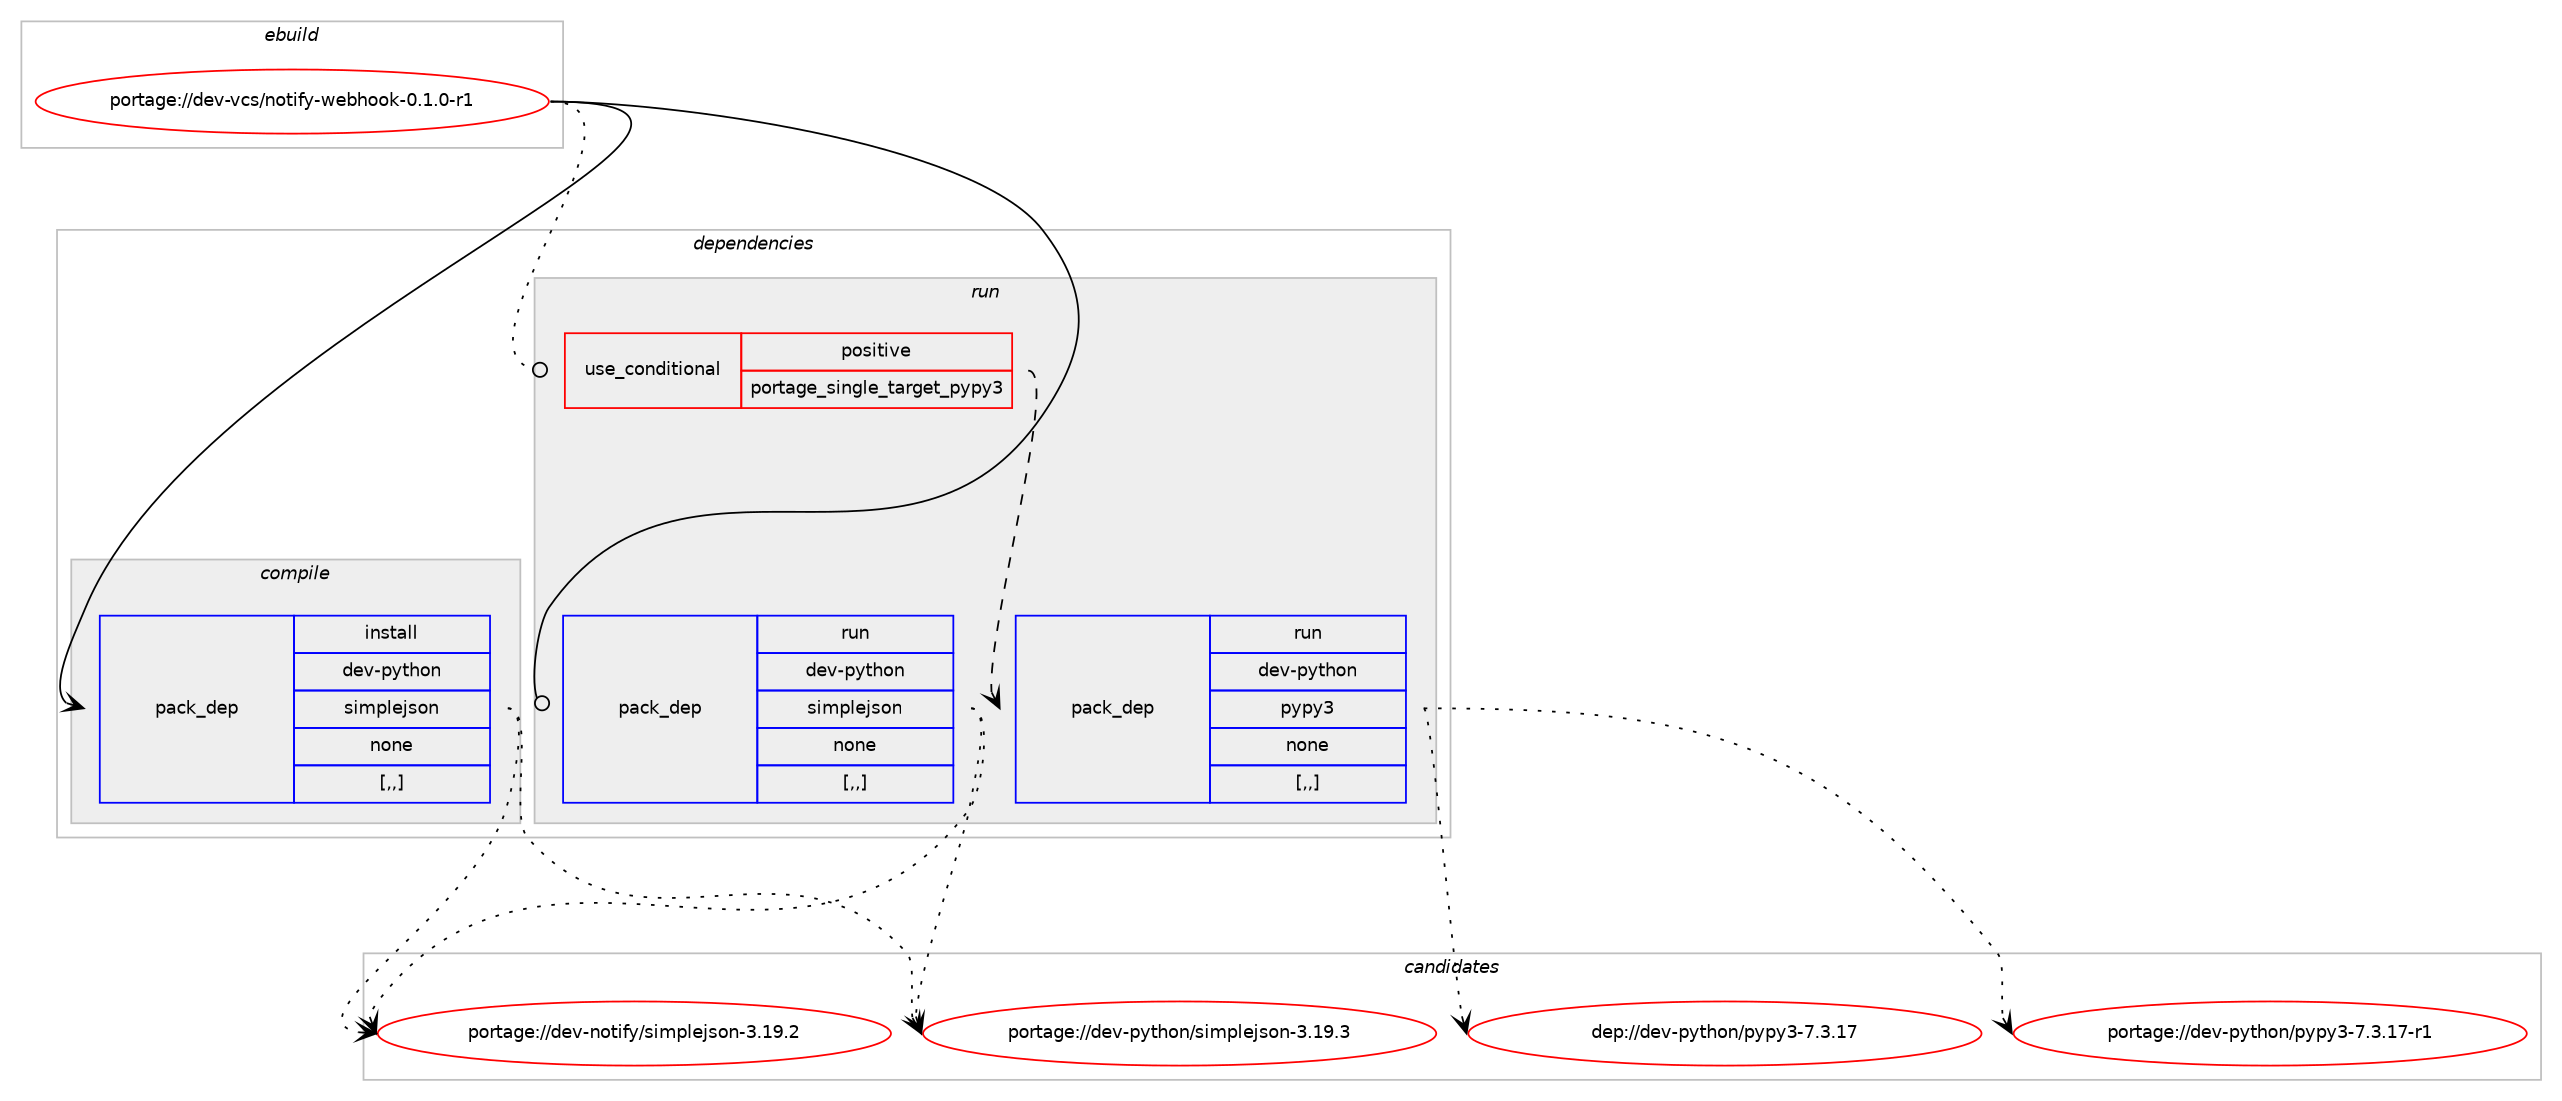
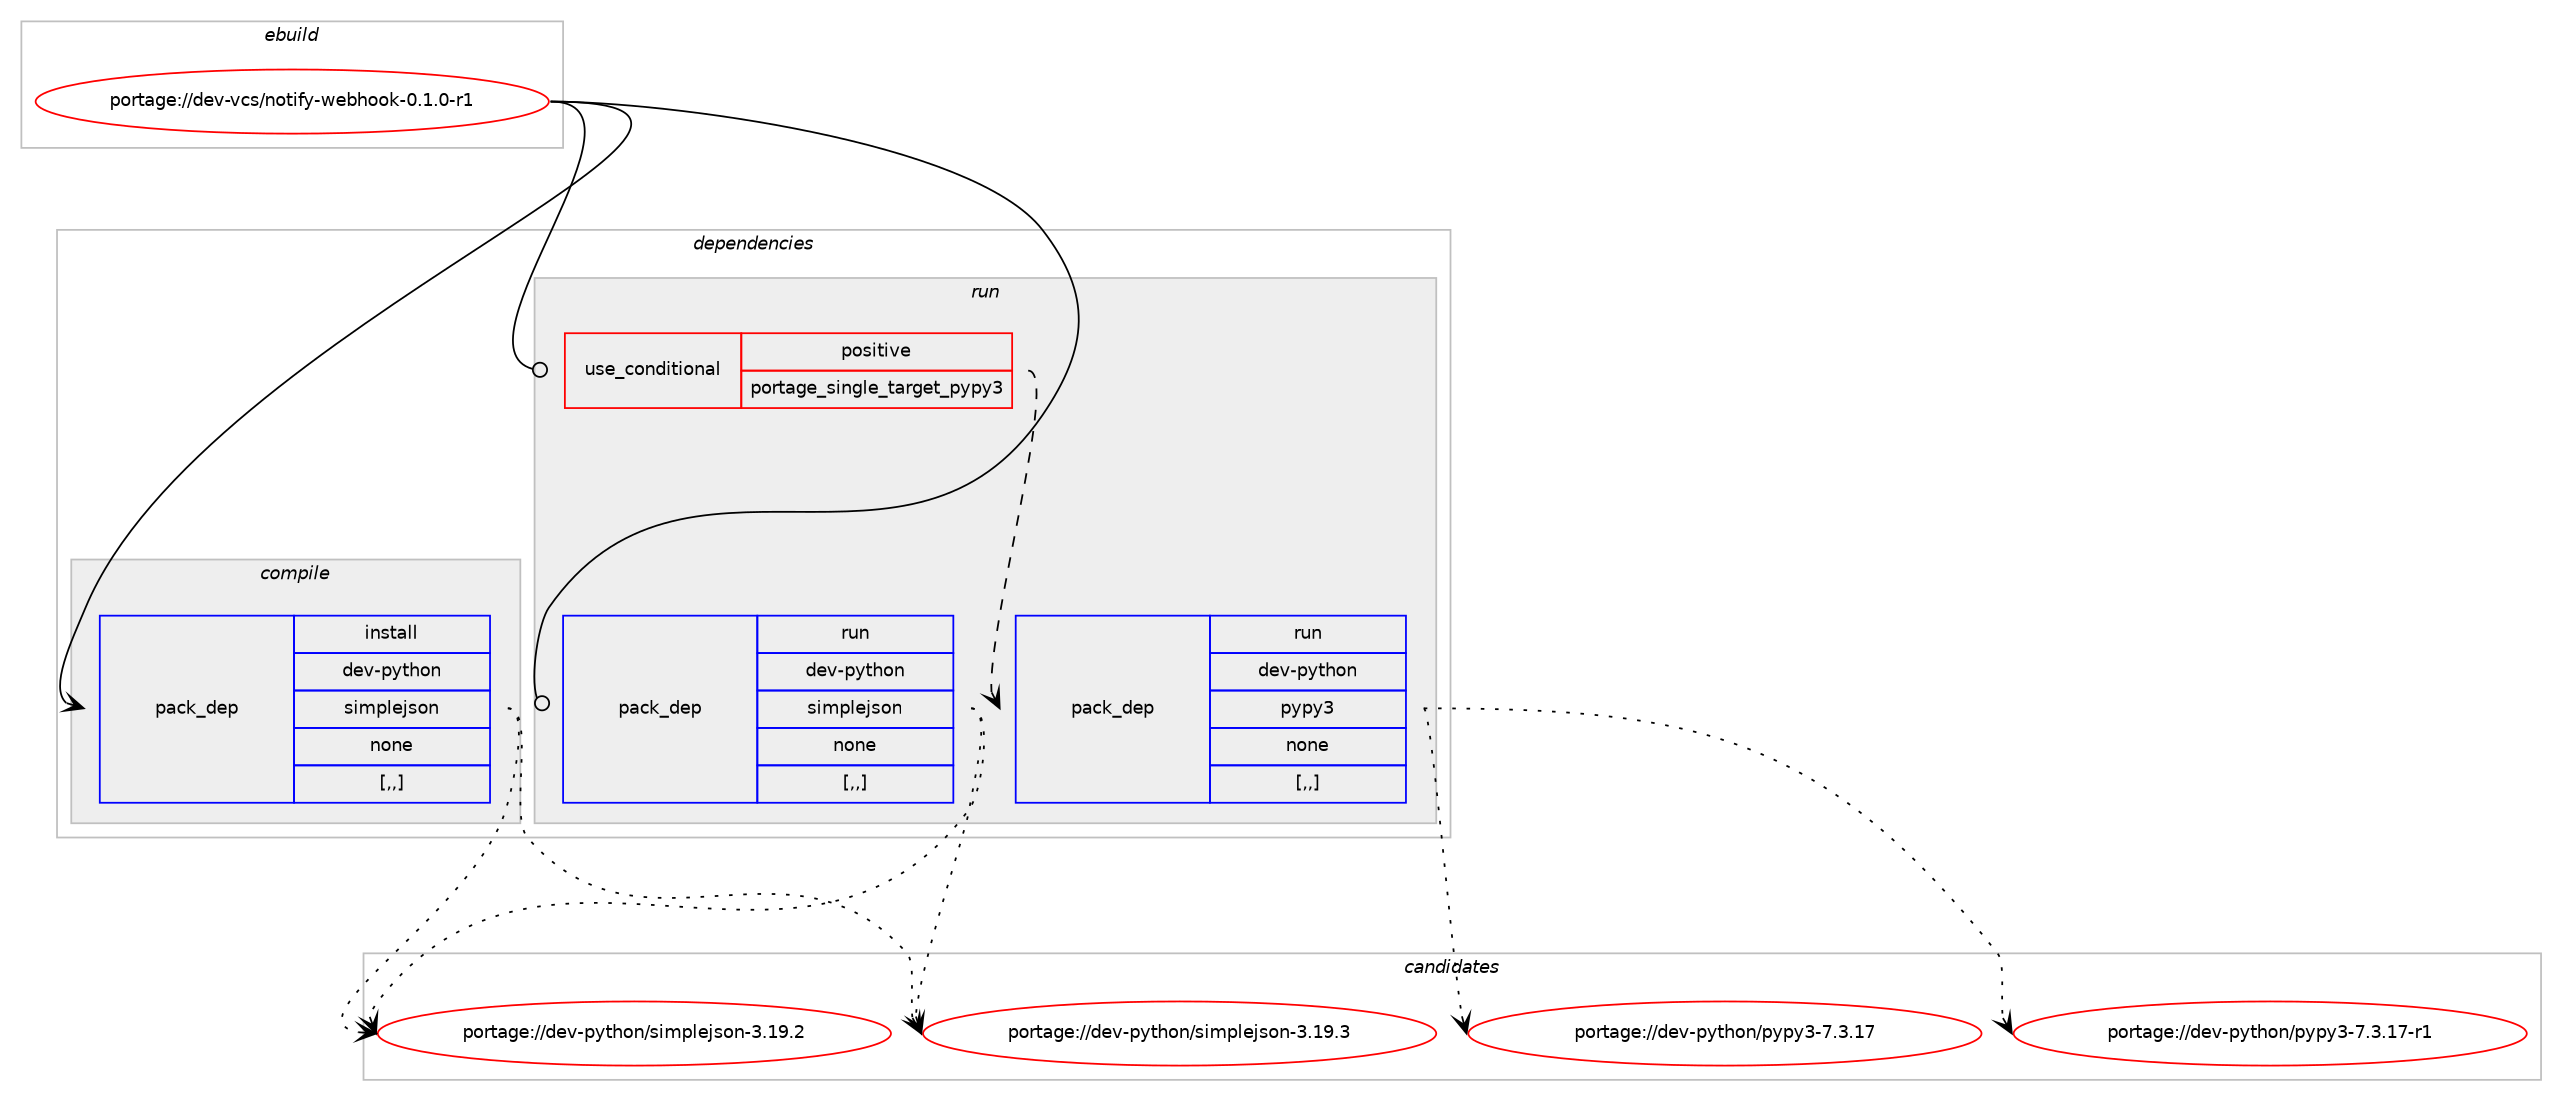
(558, 215) -> (558, 215)
(634, 1034) -> (634, 1034)
(1725, 1034) -> (1725, 1034)
